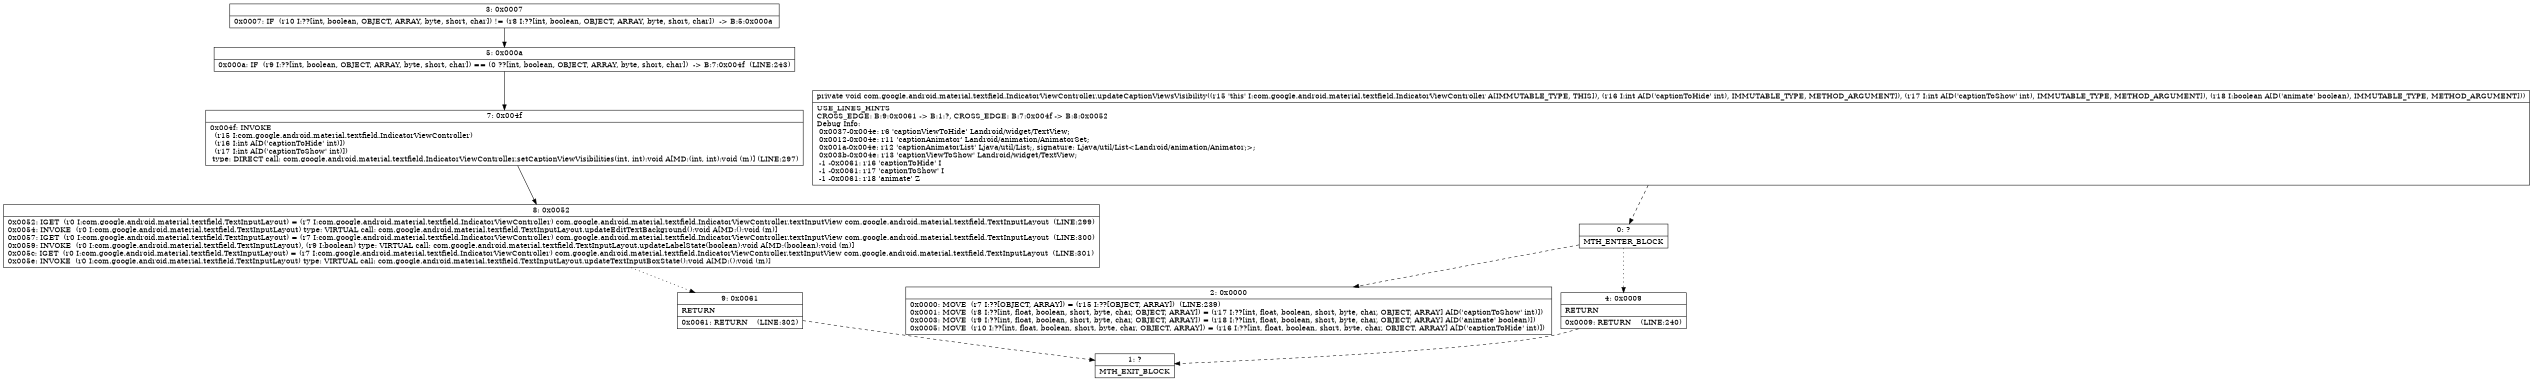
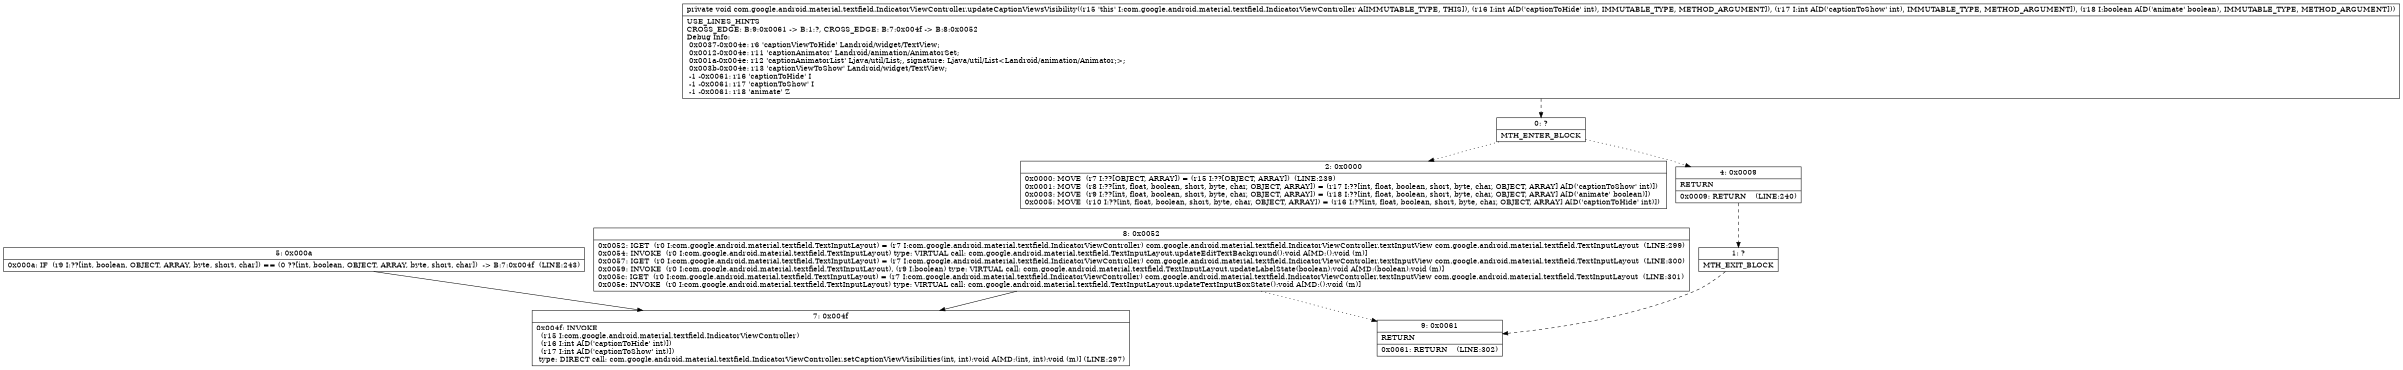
(504, 16) -> none
(526, 183) -> (981, 300)
(1469, 265) -> (1466, 151)
(946, 341) -> (1621, 315)
